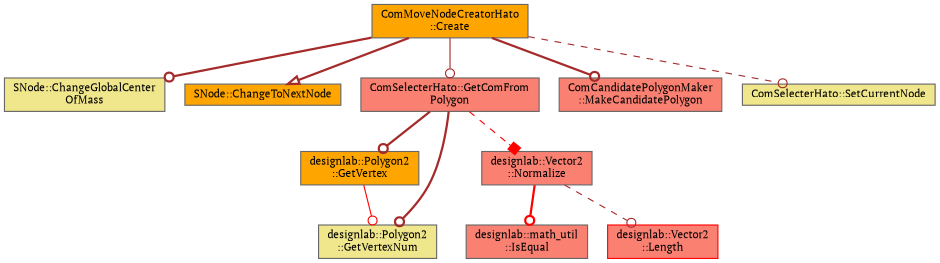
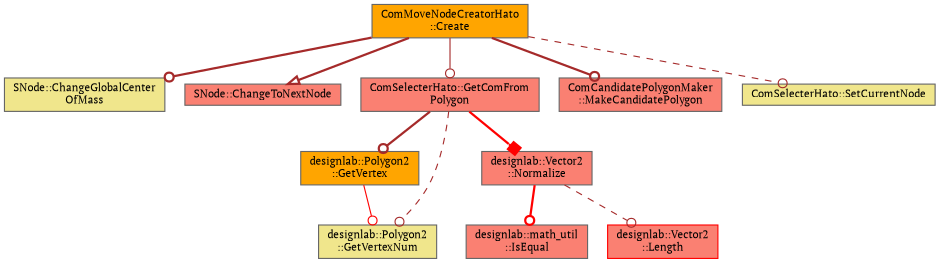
(263, 95) -> (263, 95)
(489, 128) -> (489, 128)
(436, 169) -> (436, 169)
